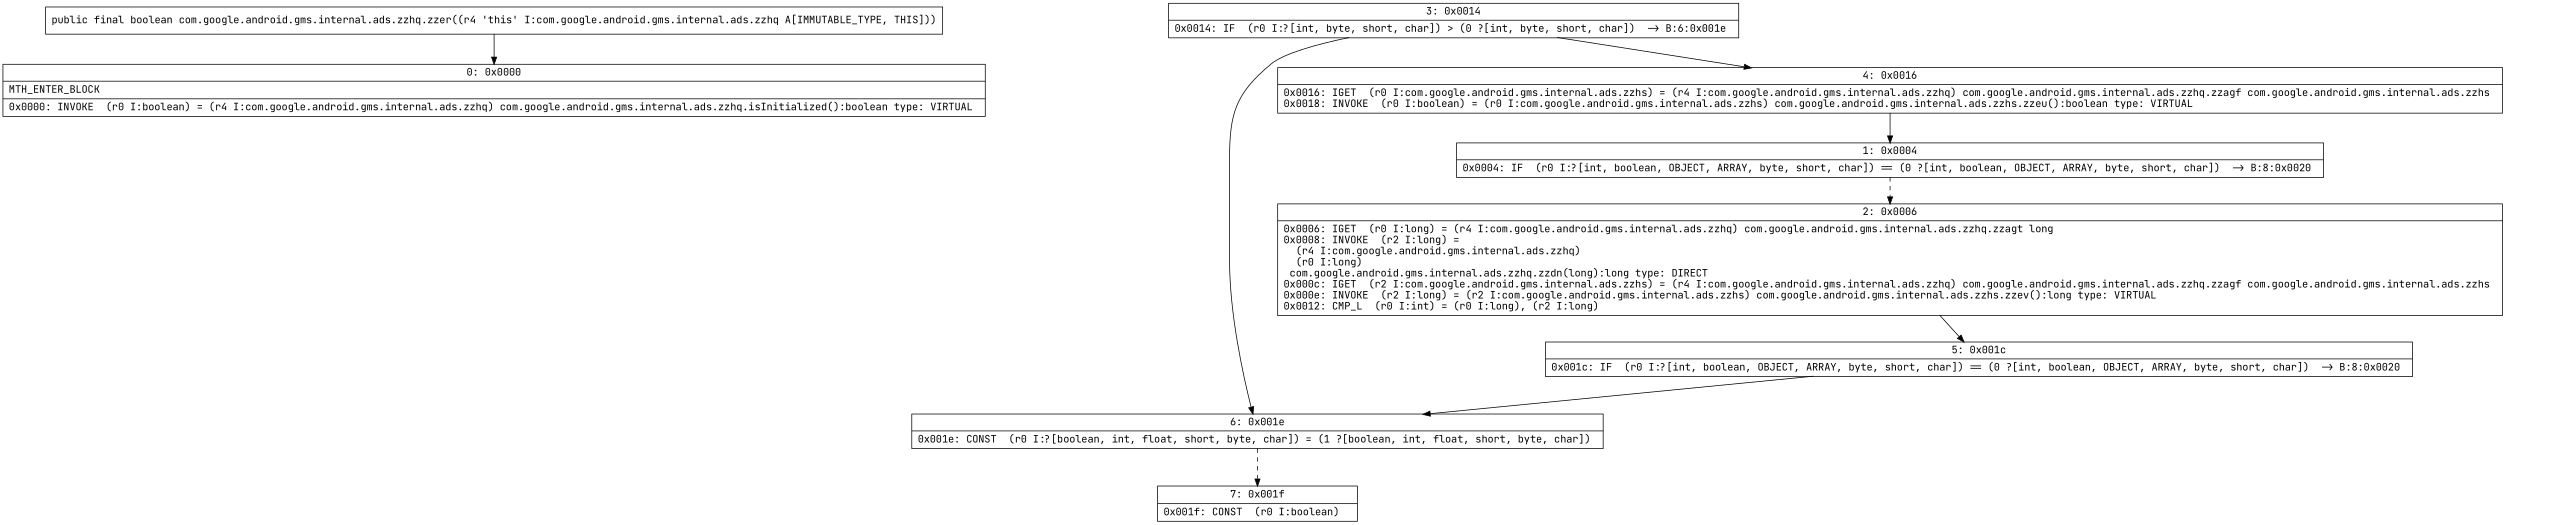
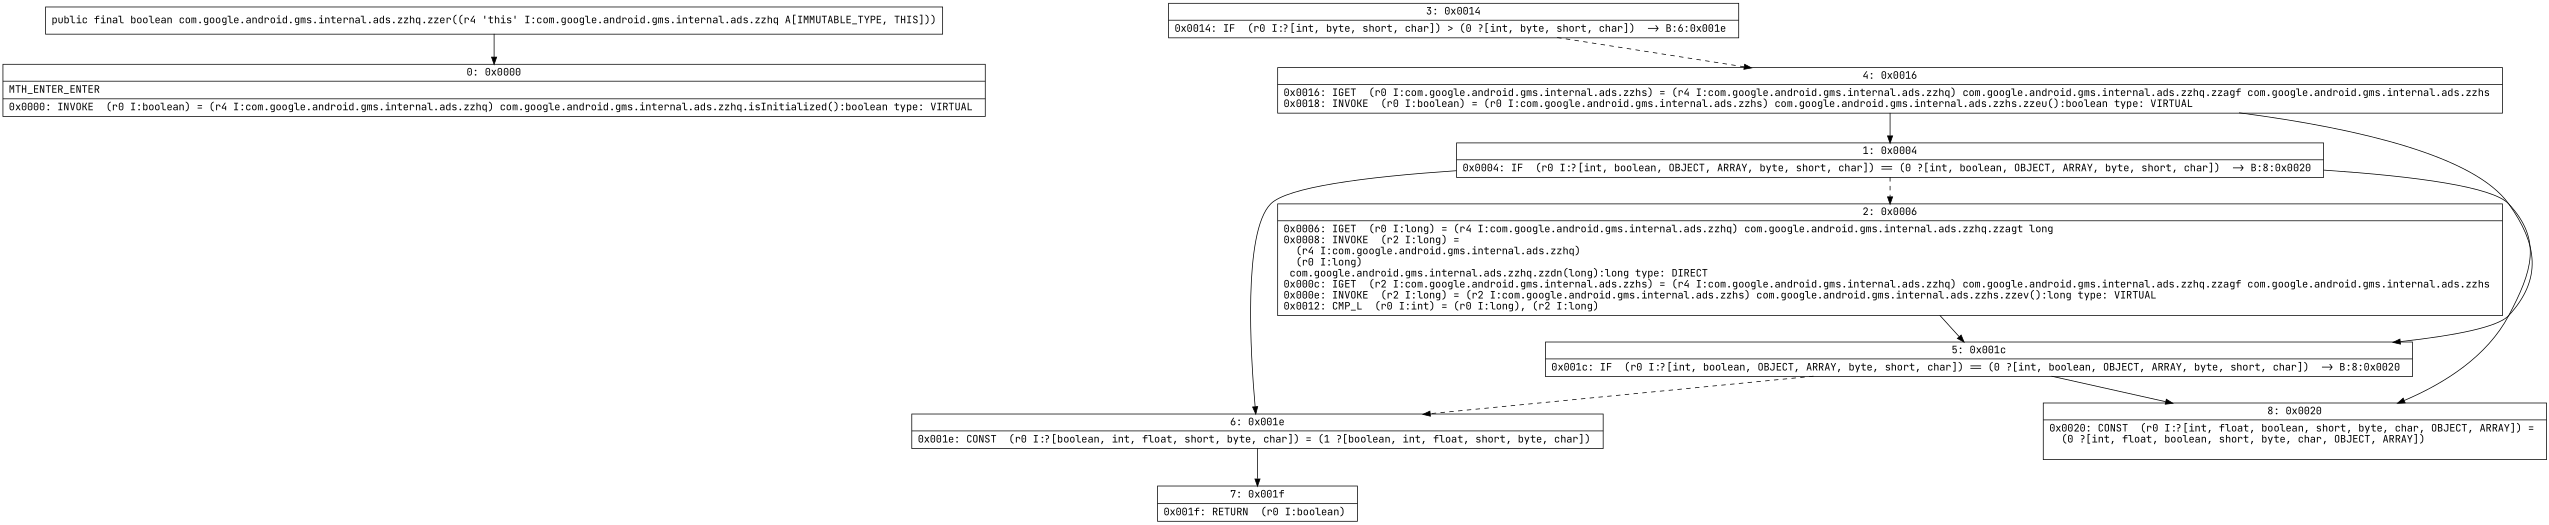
(1651, 52) -> (1651, 52)
(54, 90) -> (54, 90)
none -> (2489, 185)
(1230, 188) -> (1267, 211)
(1622, 395) -> (1622, 395)
none -> (2295, 431)
(1257, 464) -> (1257, 464)
(1255, 512) -> (1257, 512)
